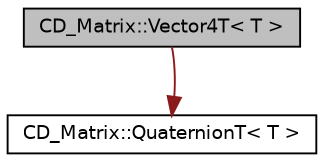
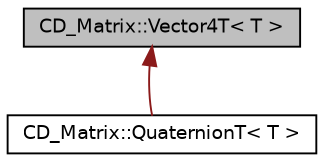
(175, 72) -> (149, 91)
